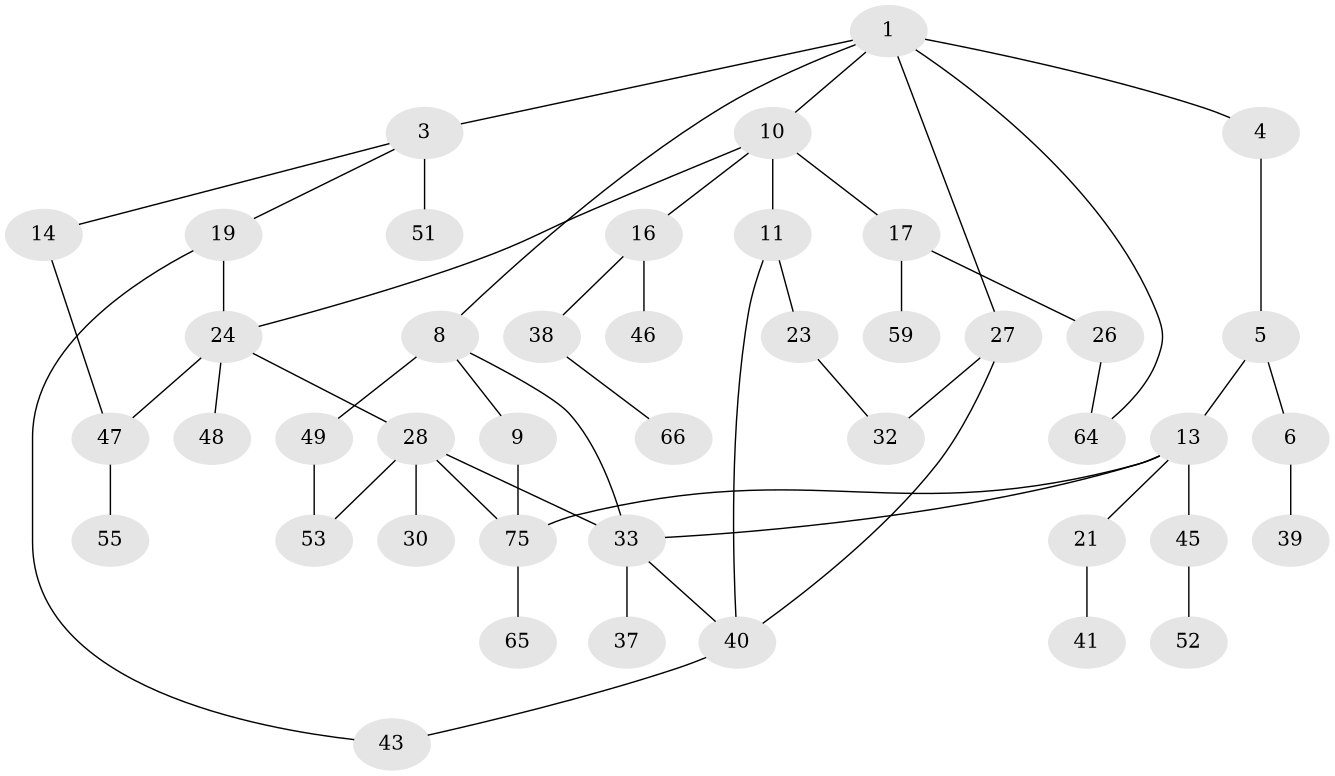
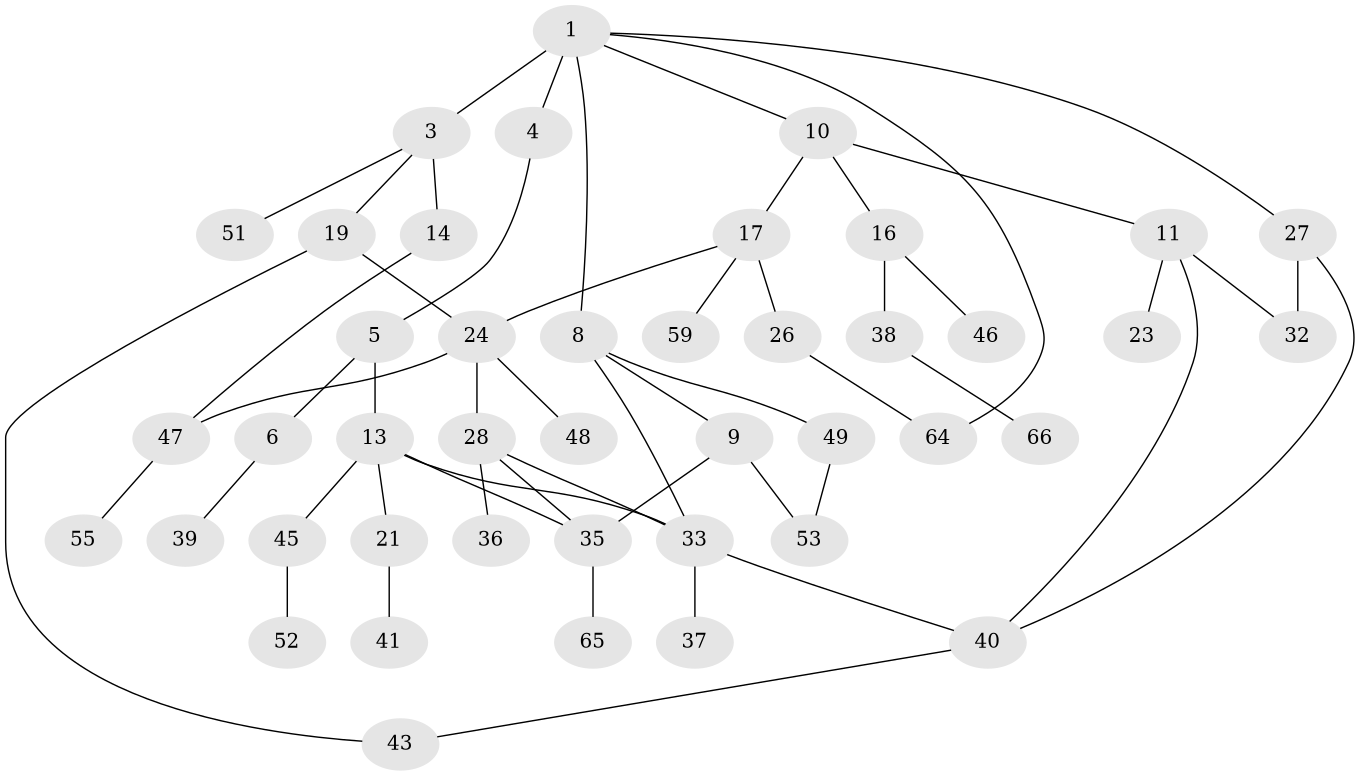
(504, 249) -> (611, 281)
(843, 388) -> (1233, 286)
(365, 490) -> (772, 490)
(416, 541) -> (491, 541)
(518, 541) -> (593, 541)
